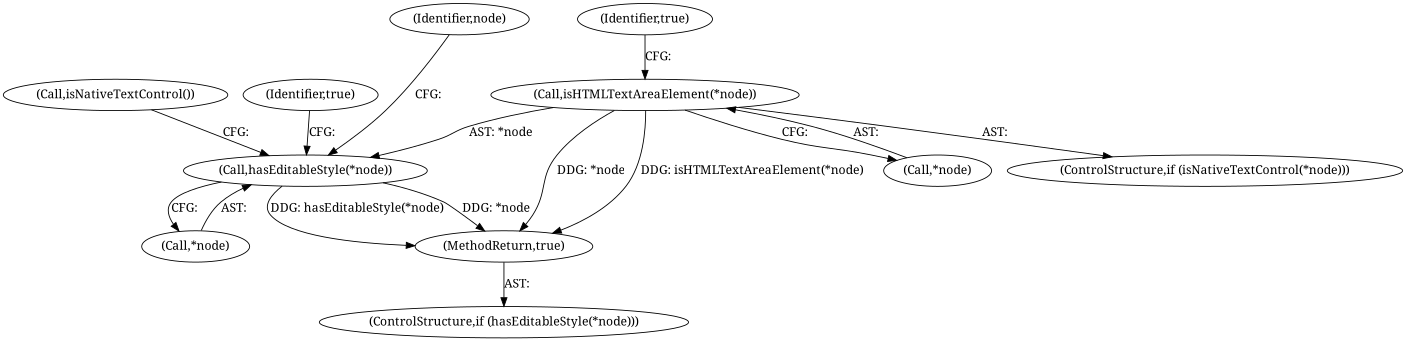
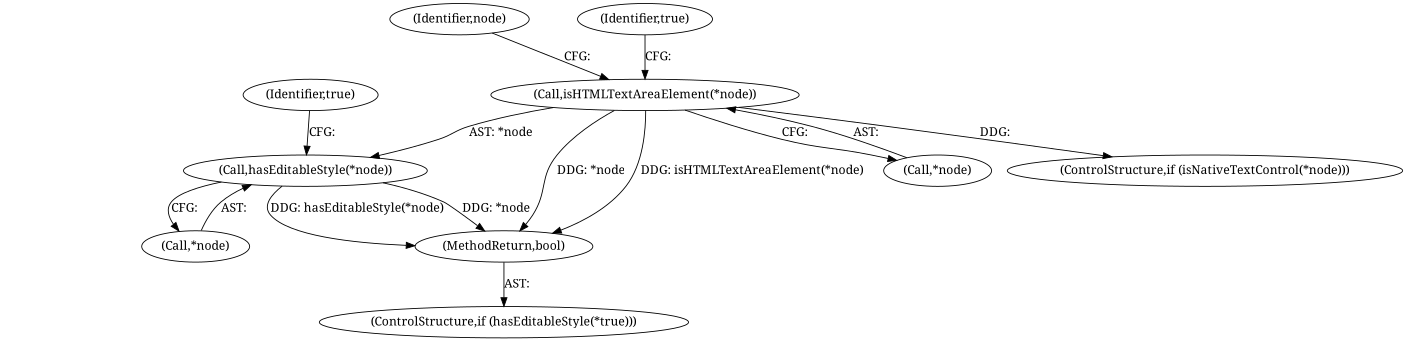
(116, 95) -> none
(398, 98) -> (546, 55)
(997, 133) -> (997, 133)
(504, 246) -> (504, 246)
(504, 322) -> (504, 322)
